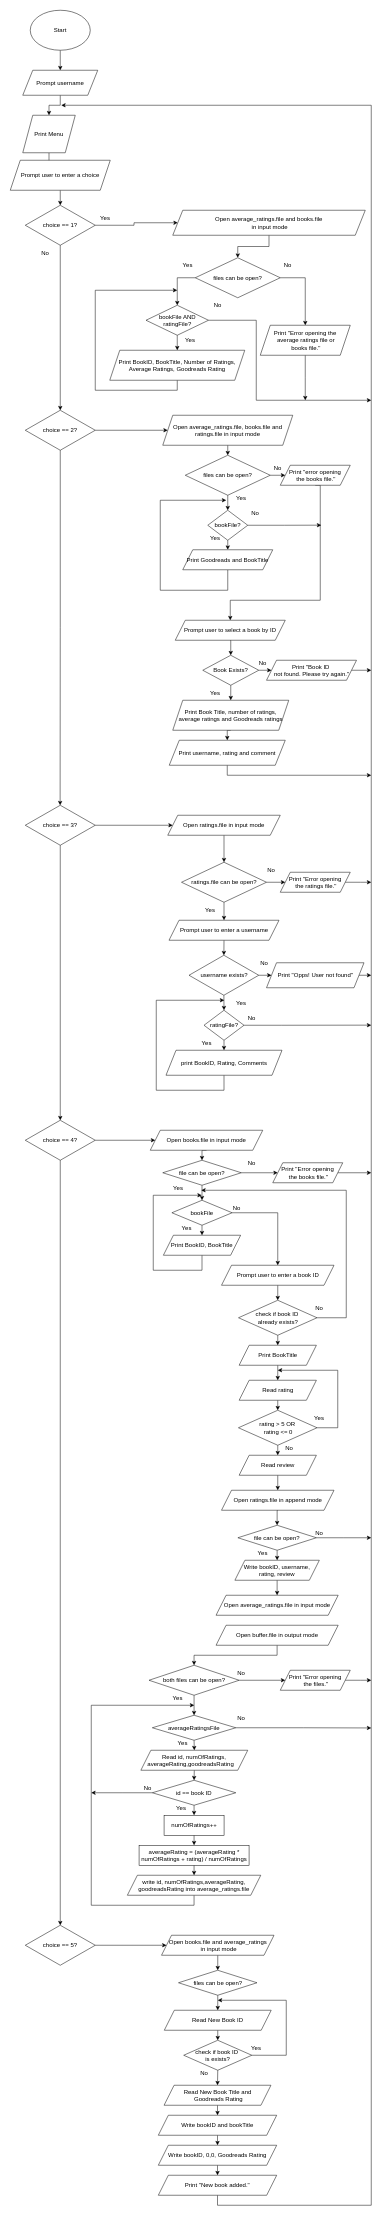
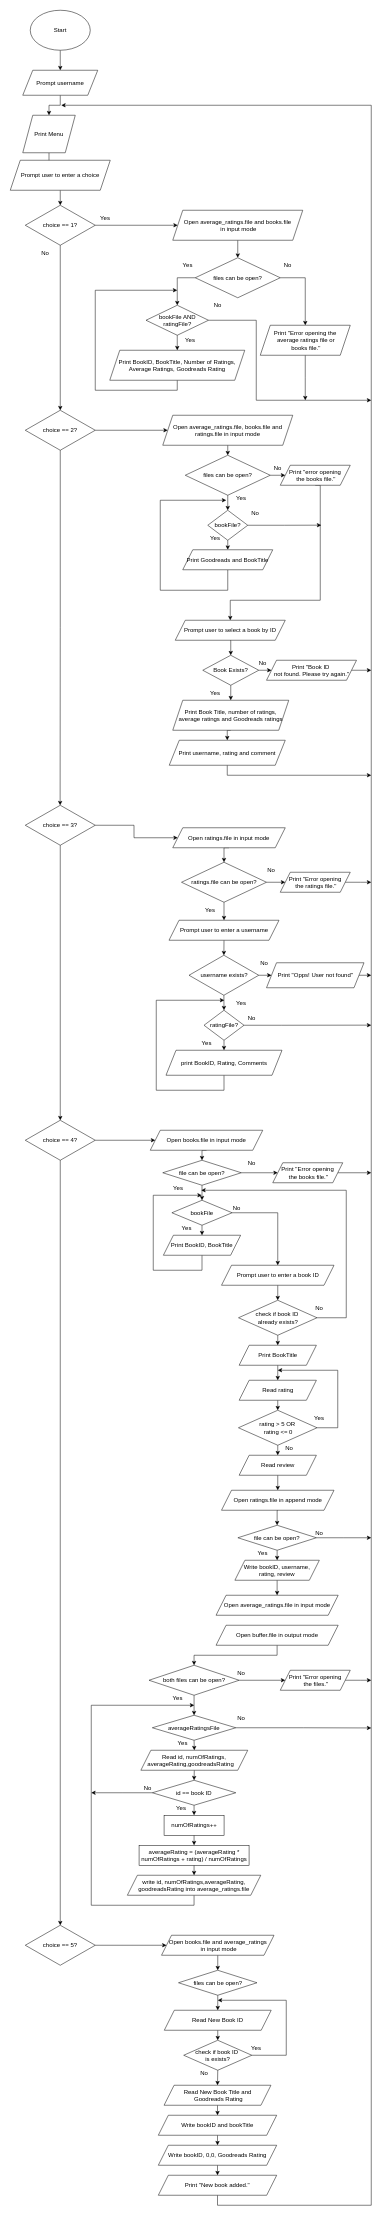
(269, 223) -> (238, 225)
(224, 825) -> (229, 838)
